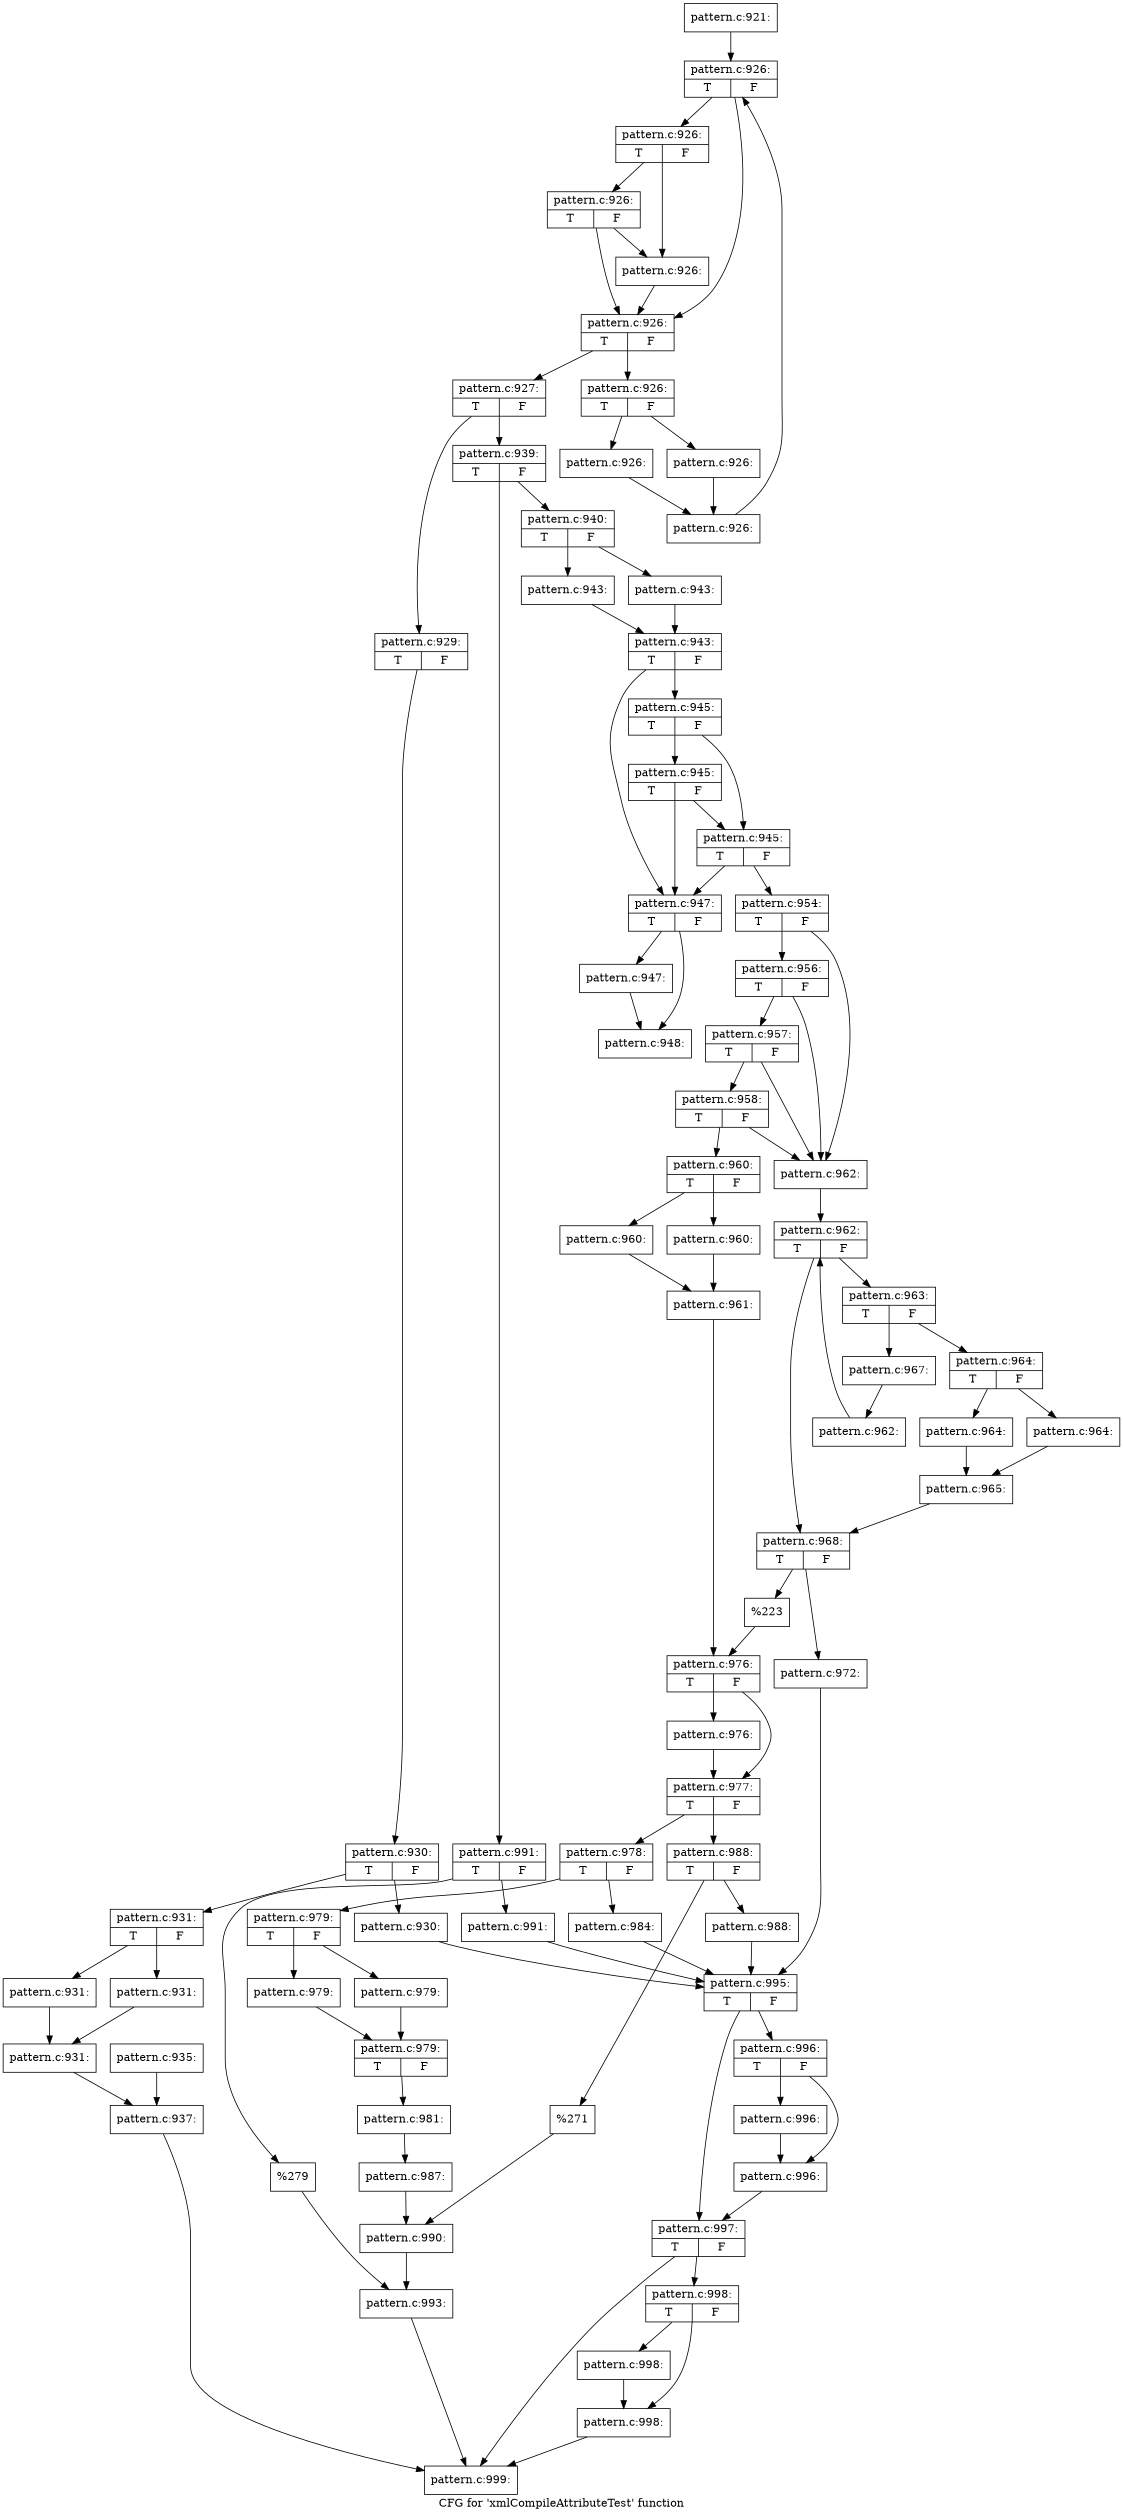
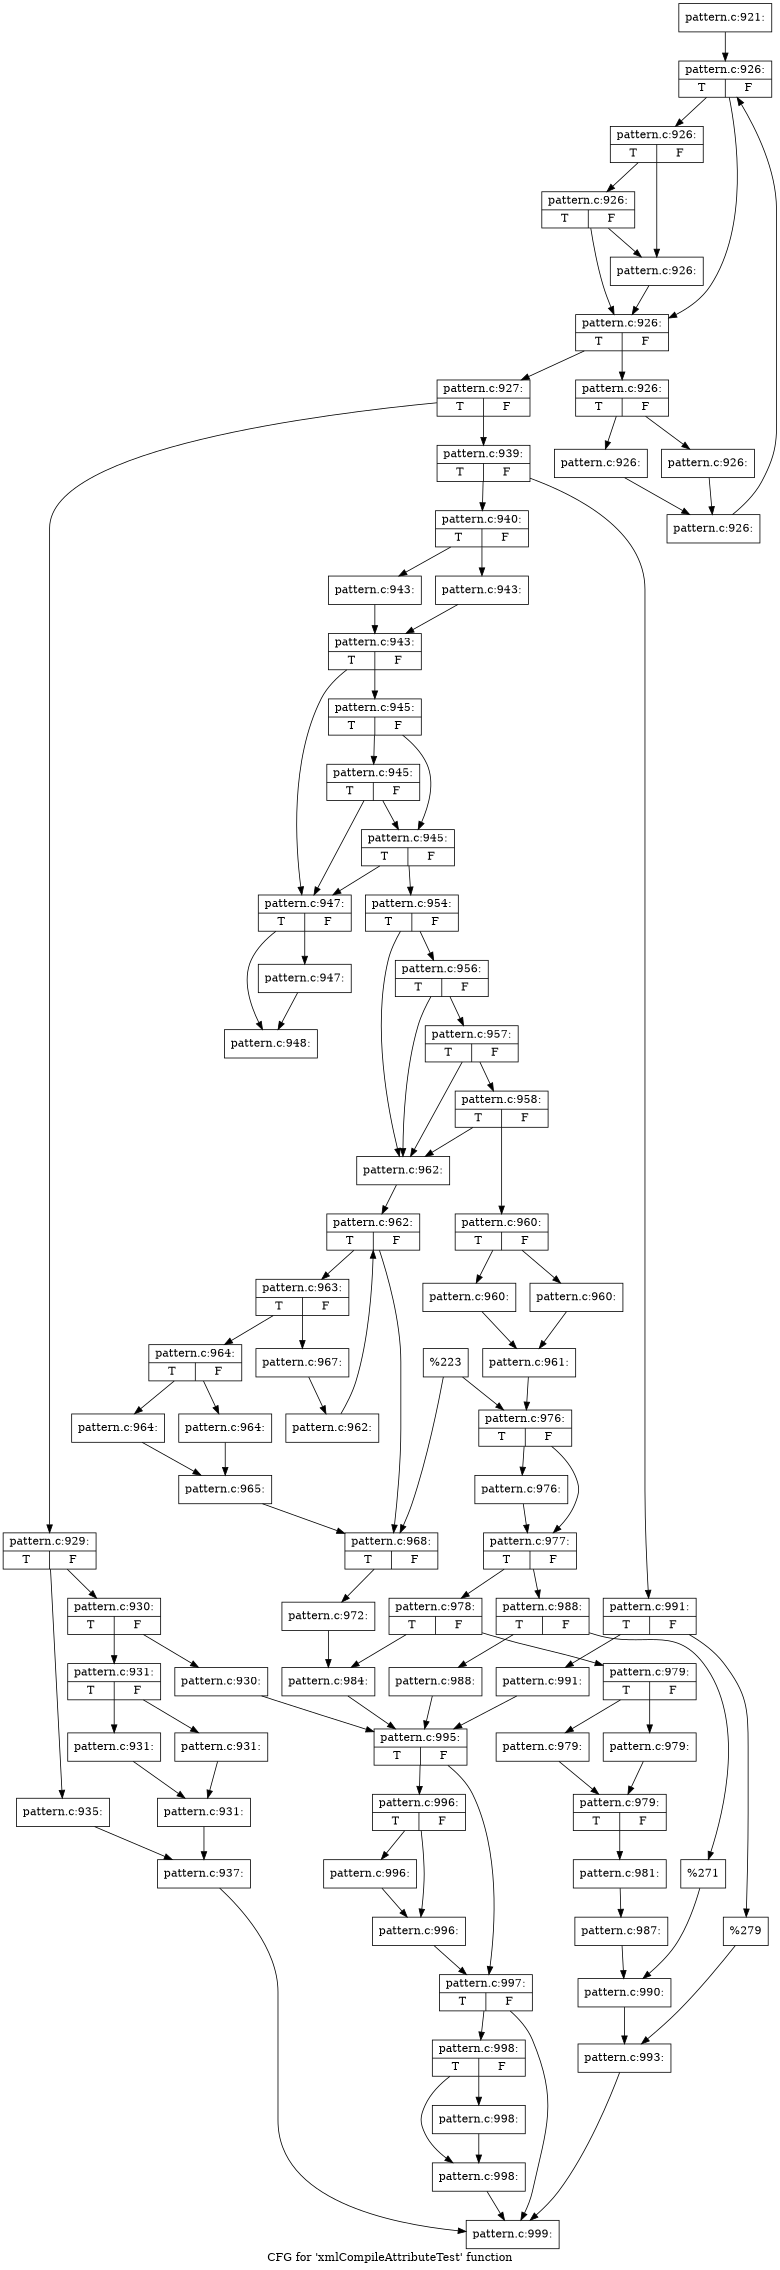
(786, 1580) -> (427, 1452)
none -> (56, 1680)
(821, 1834) -> (328, 1645)
